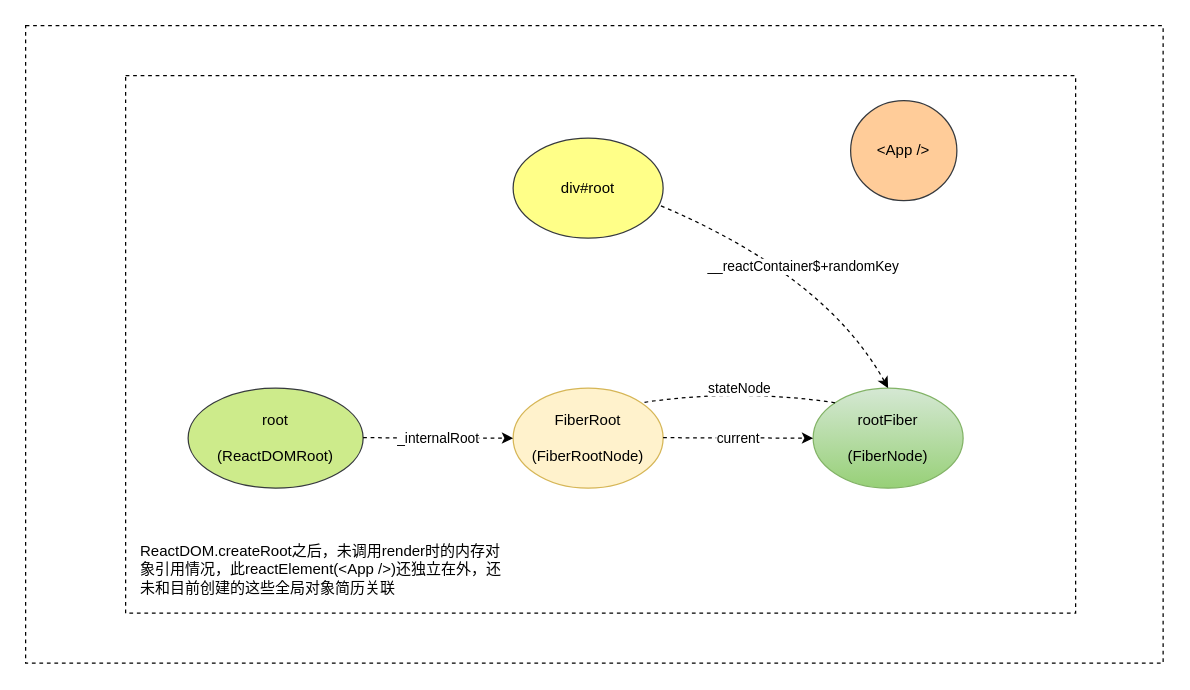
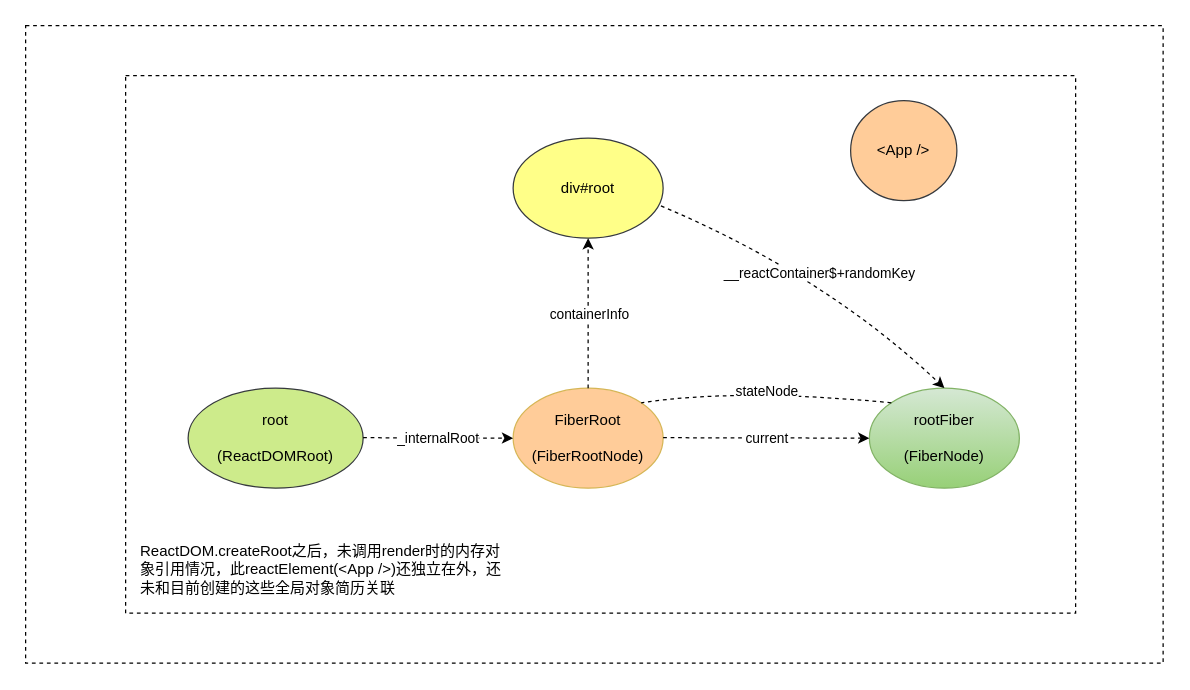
none -> (588, 316)
(588, 438) -> (588, 438)
(888, 438) -> (944, 438)
